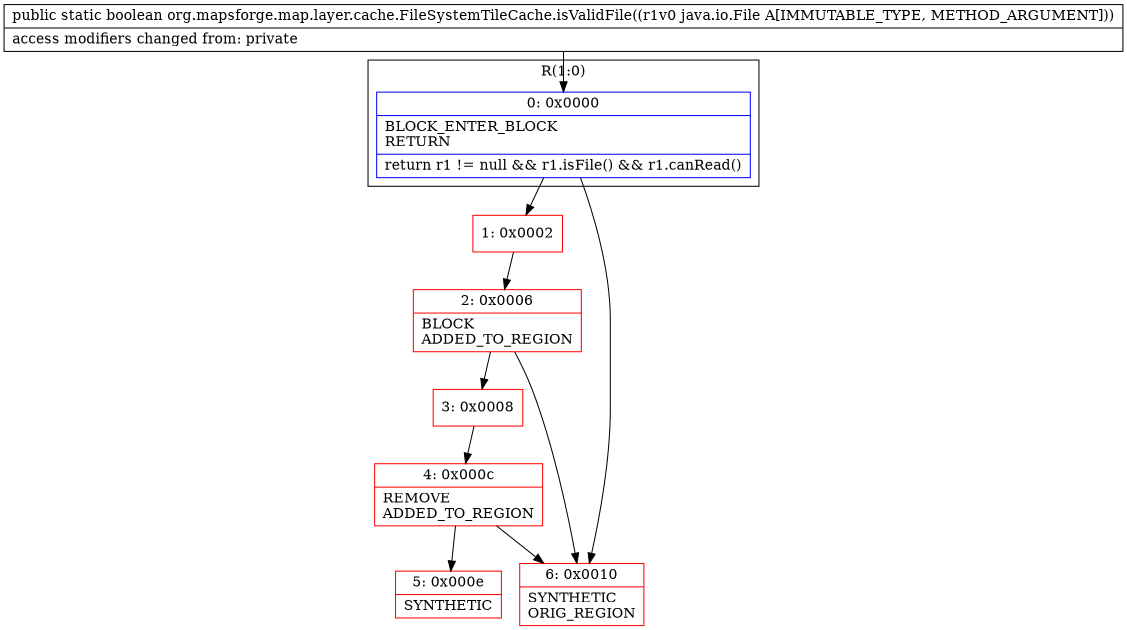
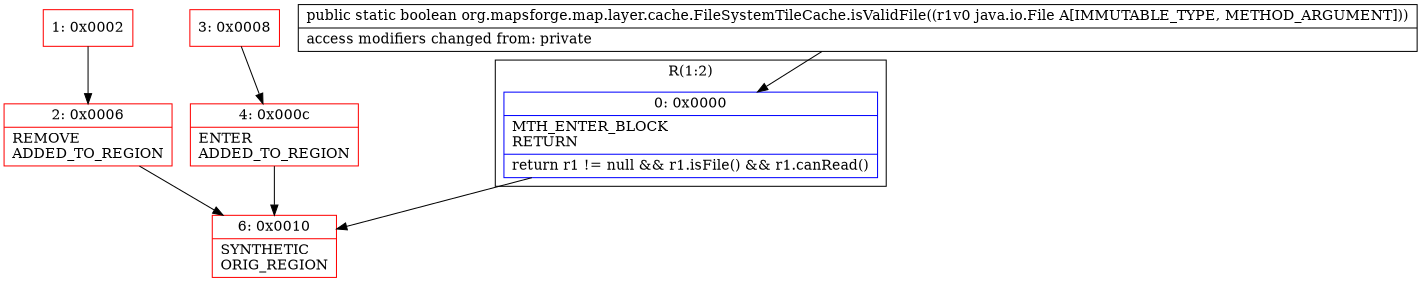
(563, 72) -> (691, 72)
(471, 127) -> (590, 127)
(537, 192) -> none
(448, 324) -> (46, 138)
(487, 365) -> none
(417, 498) -> (225, 138)
(448, 595) -> none
